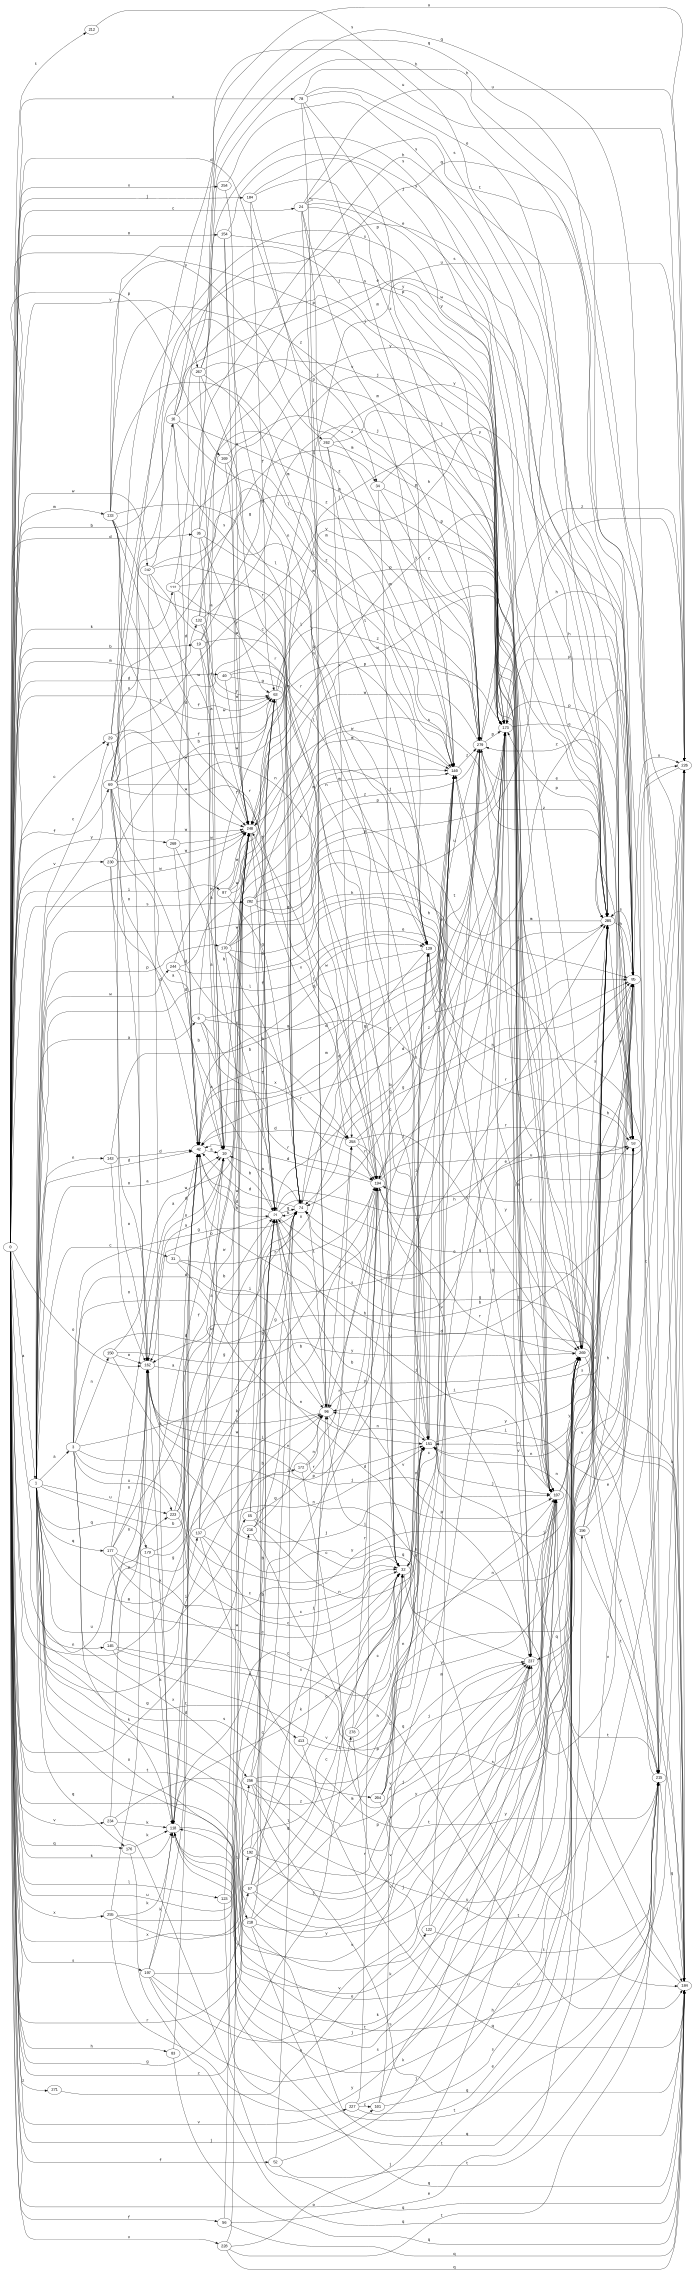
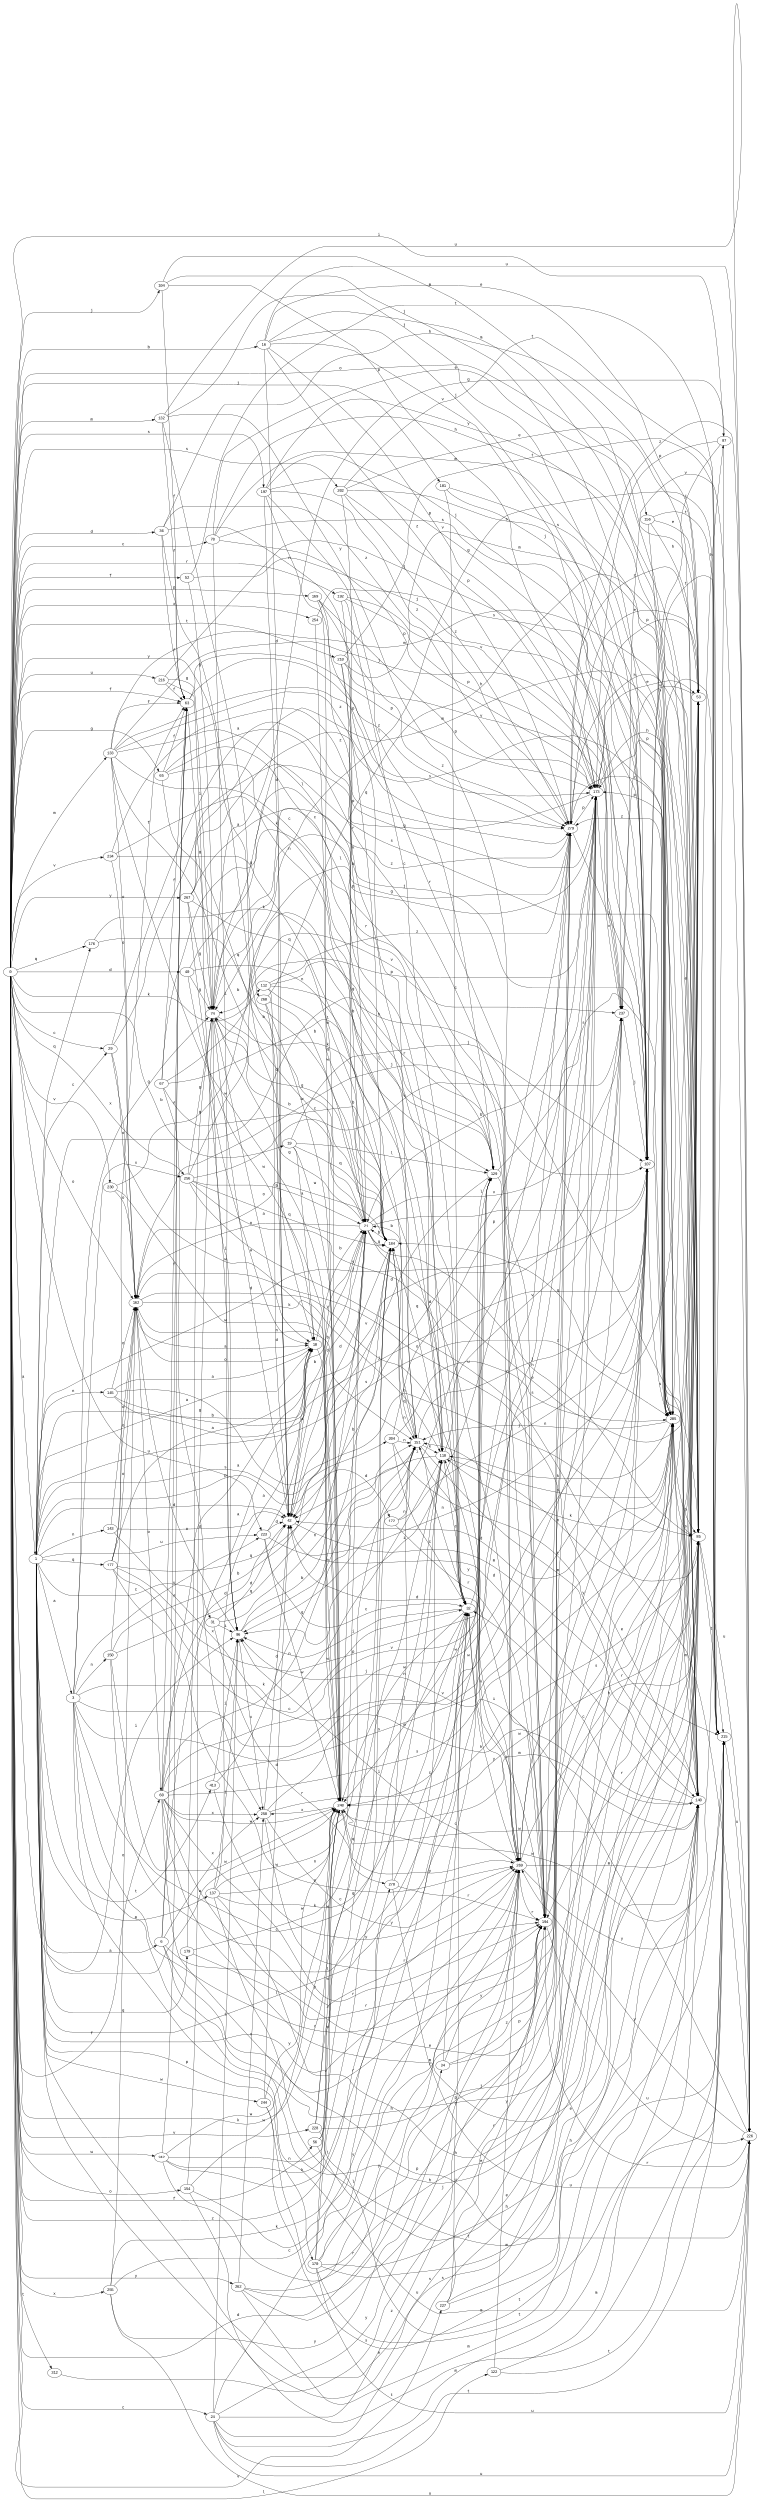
(92, 30) -> (55, 2373)
(479, 427) -> (702, 990)
none -> (426, 625)
none -> (444, 720)
(68, 885) -> (320, 1420)
(189, 1036) -> (303, 1501)
(121, 1175) -> (149, 1548)
(296, 1253) -> (272, 1765)
(318, 1440) -> (409, 1486)
(340, 1447) -> none
none -> (540, 1462)
(493, 1573) -> (494, 1759)
(266, 1574) -> (544, 2496)
(102, 1656) -> none
(390, 1675) -> (404, 1674)
(224, 1899) -> none
none -> (630, 2017)
(378, 2050) -> (468, 424)
(173, 2053) -> none
(26, 2057) -> none
(55, 2090) -> none
(364, 2107) -> (459, 1942)
